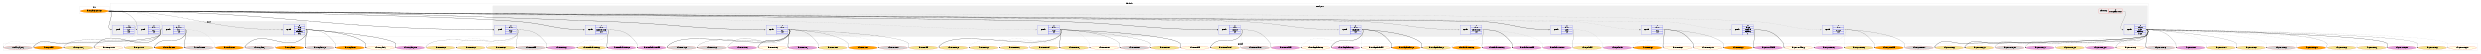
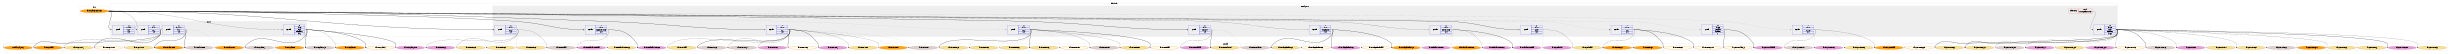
(2116, 10) -> (2085, 10)
(18, 48) -> (18, 48)
(984, 48) -> none
(1044, 48) -> (1014, 48)
